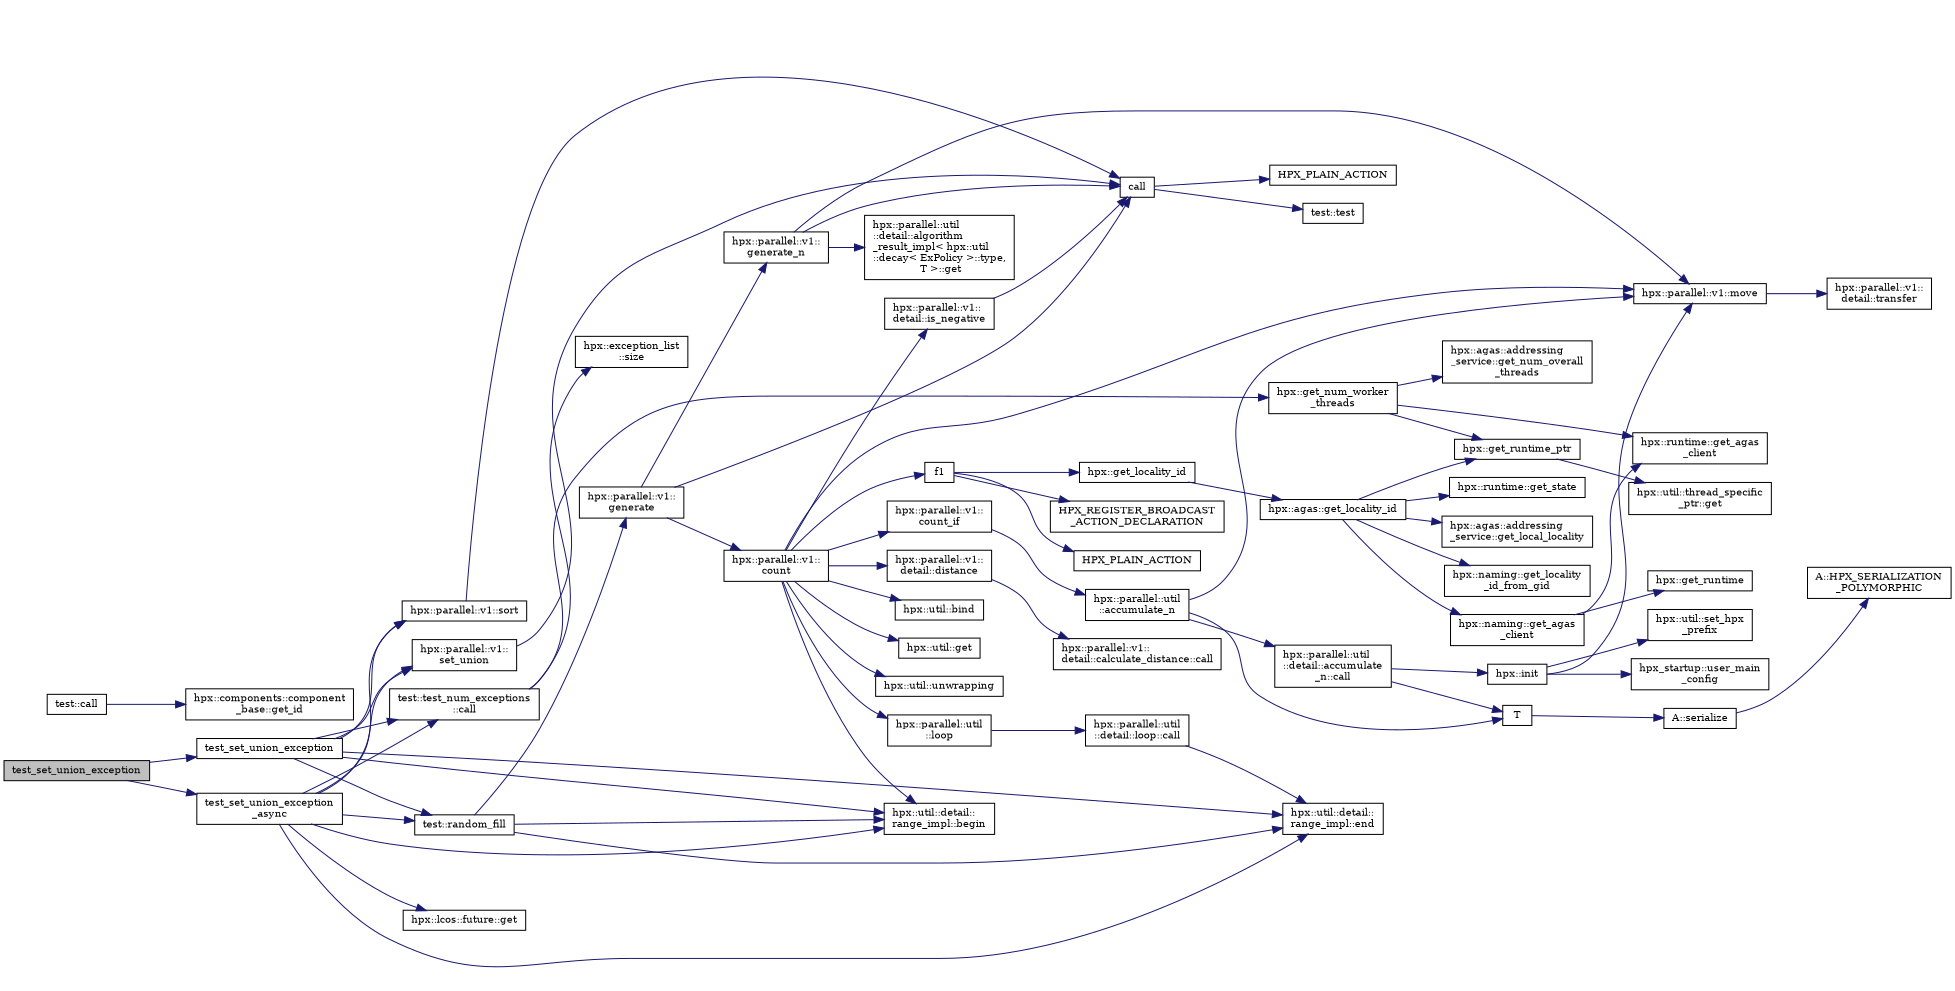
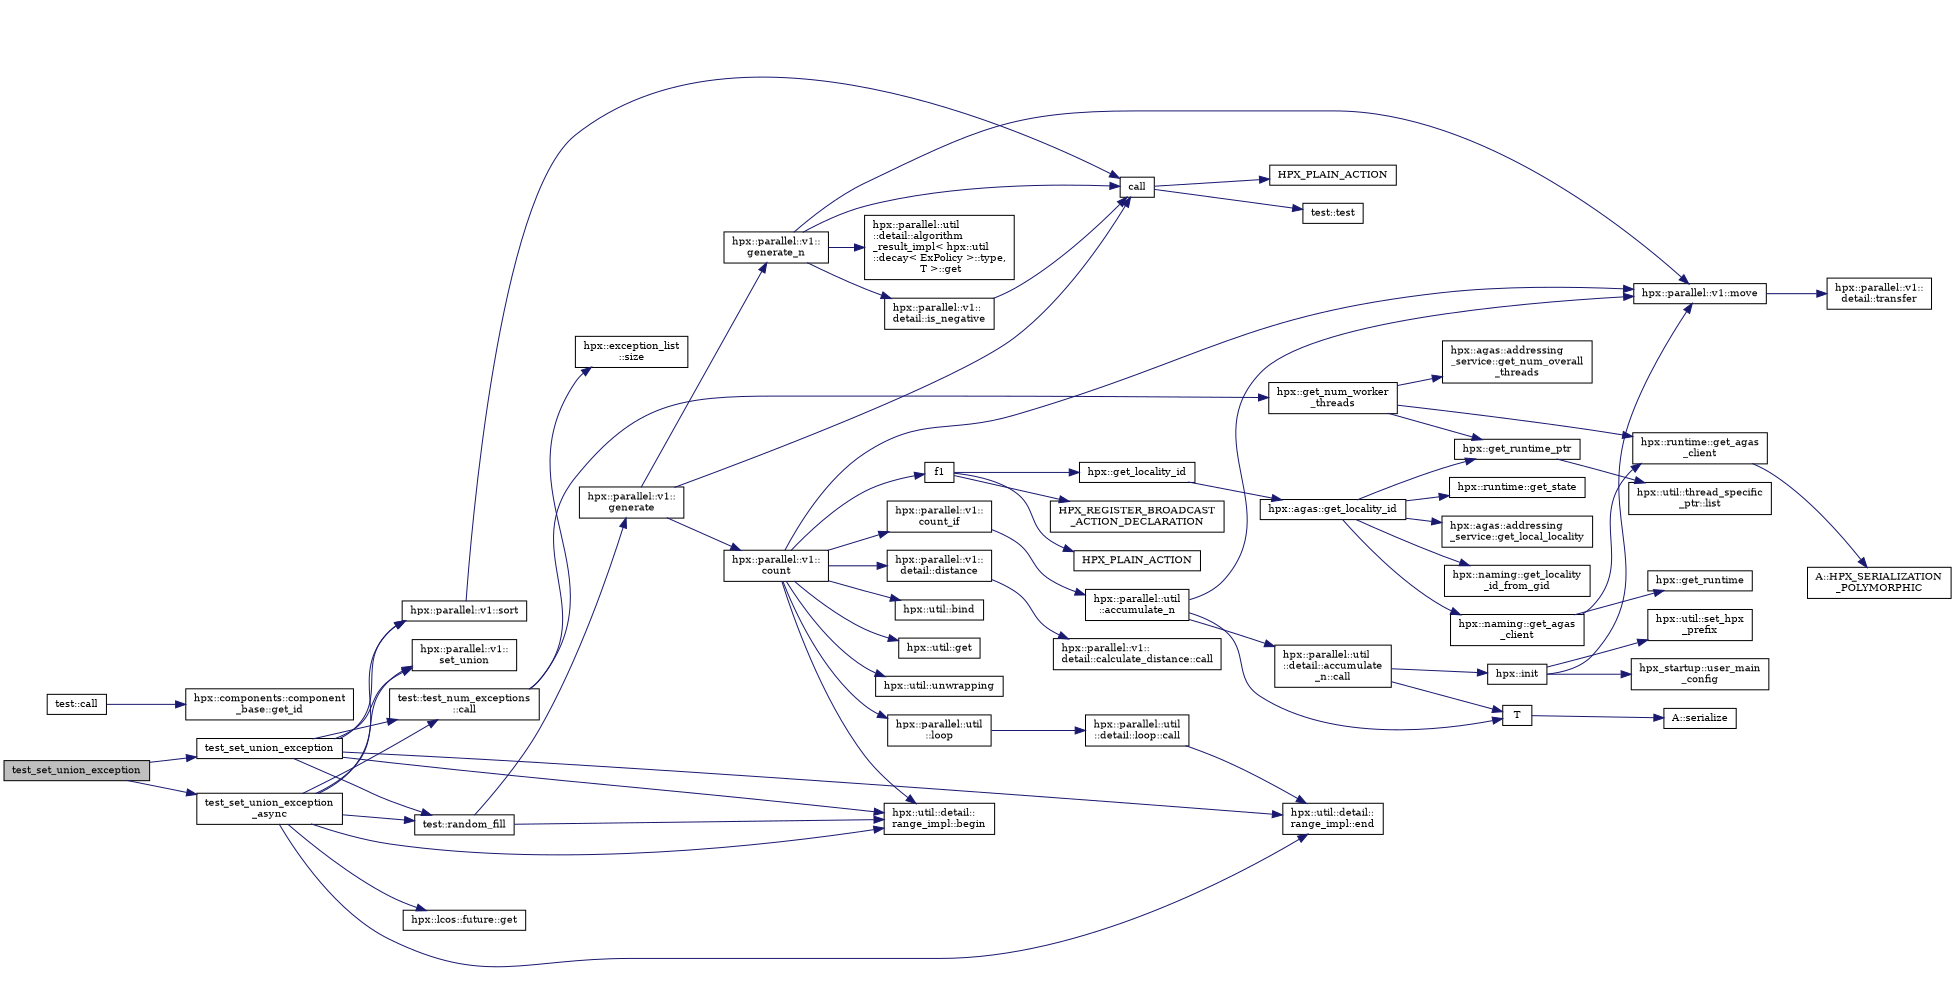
(661, 250) -> none
(851, 442) -> (844, 280)
(1700, 499) -> (1700, 499)
(1808, 671) -> (1812, 506)
(894, 863) -> none
